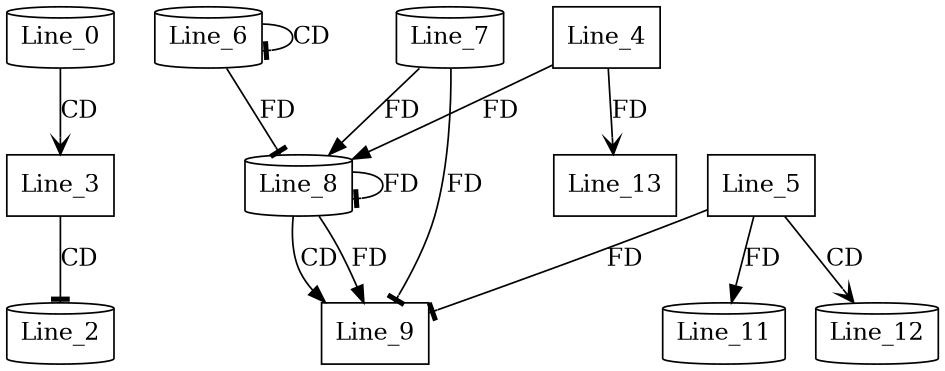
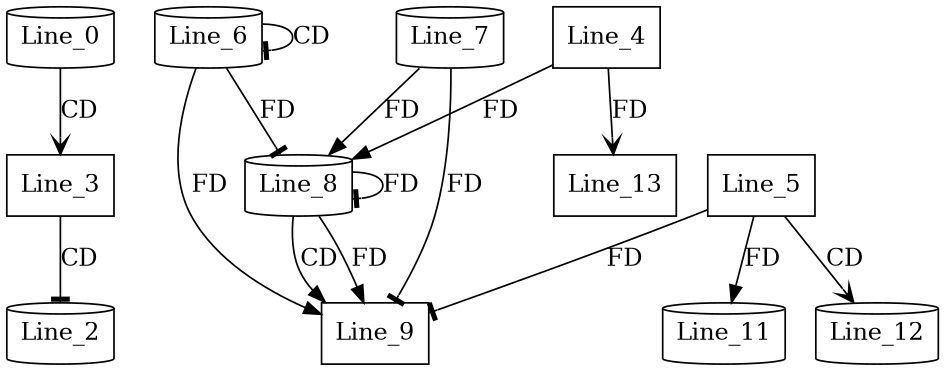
none -> (191, 214)
